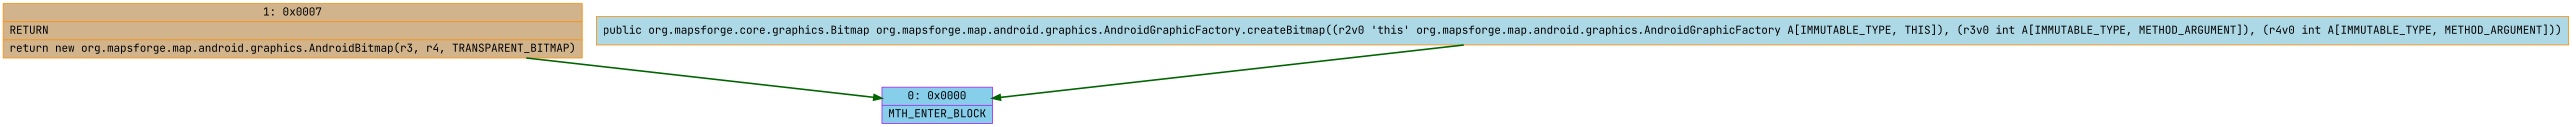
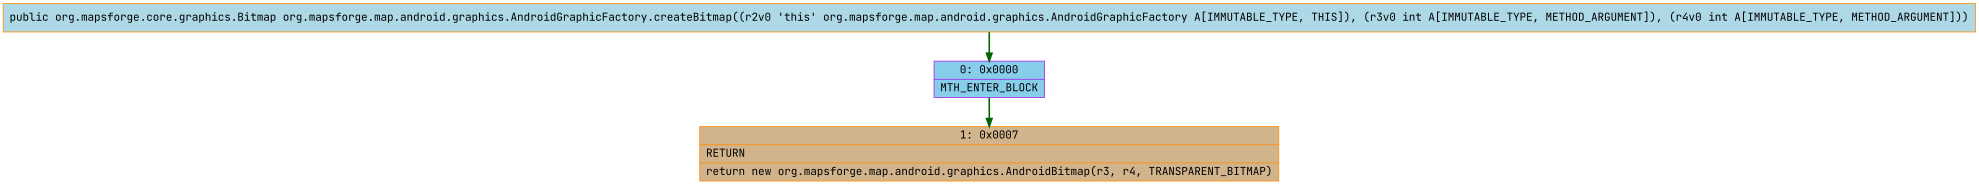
(700, 78) -> (989, 108)
